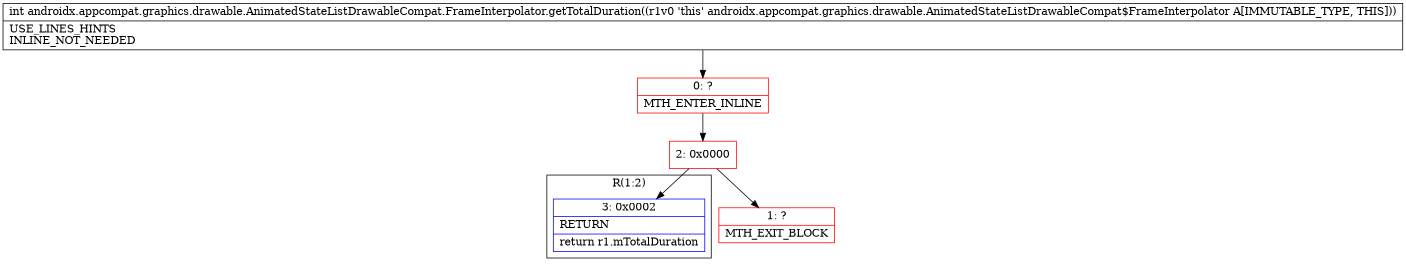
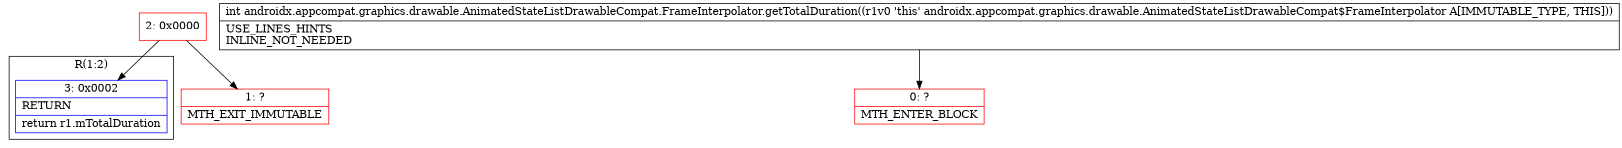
(703, 104) -> (919, 115)
(703, 123) -> none
(777, 234) -> (255, 115)
